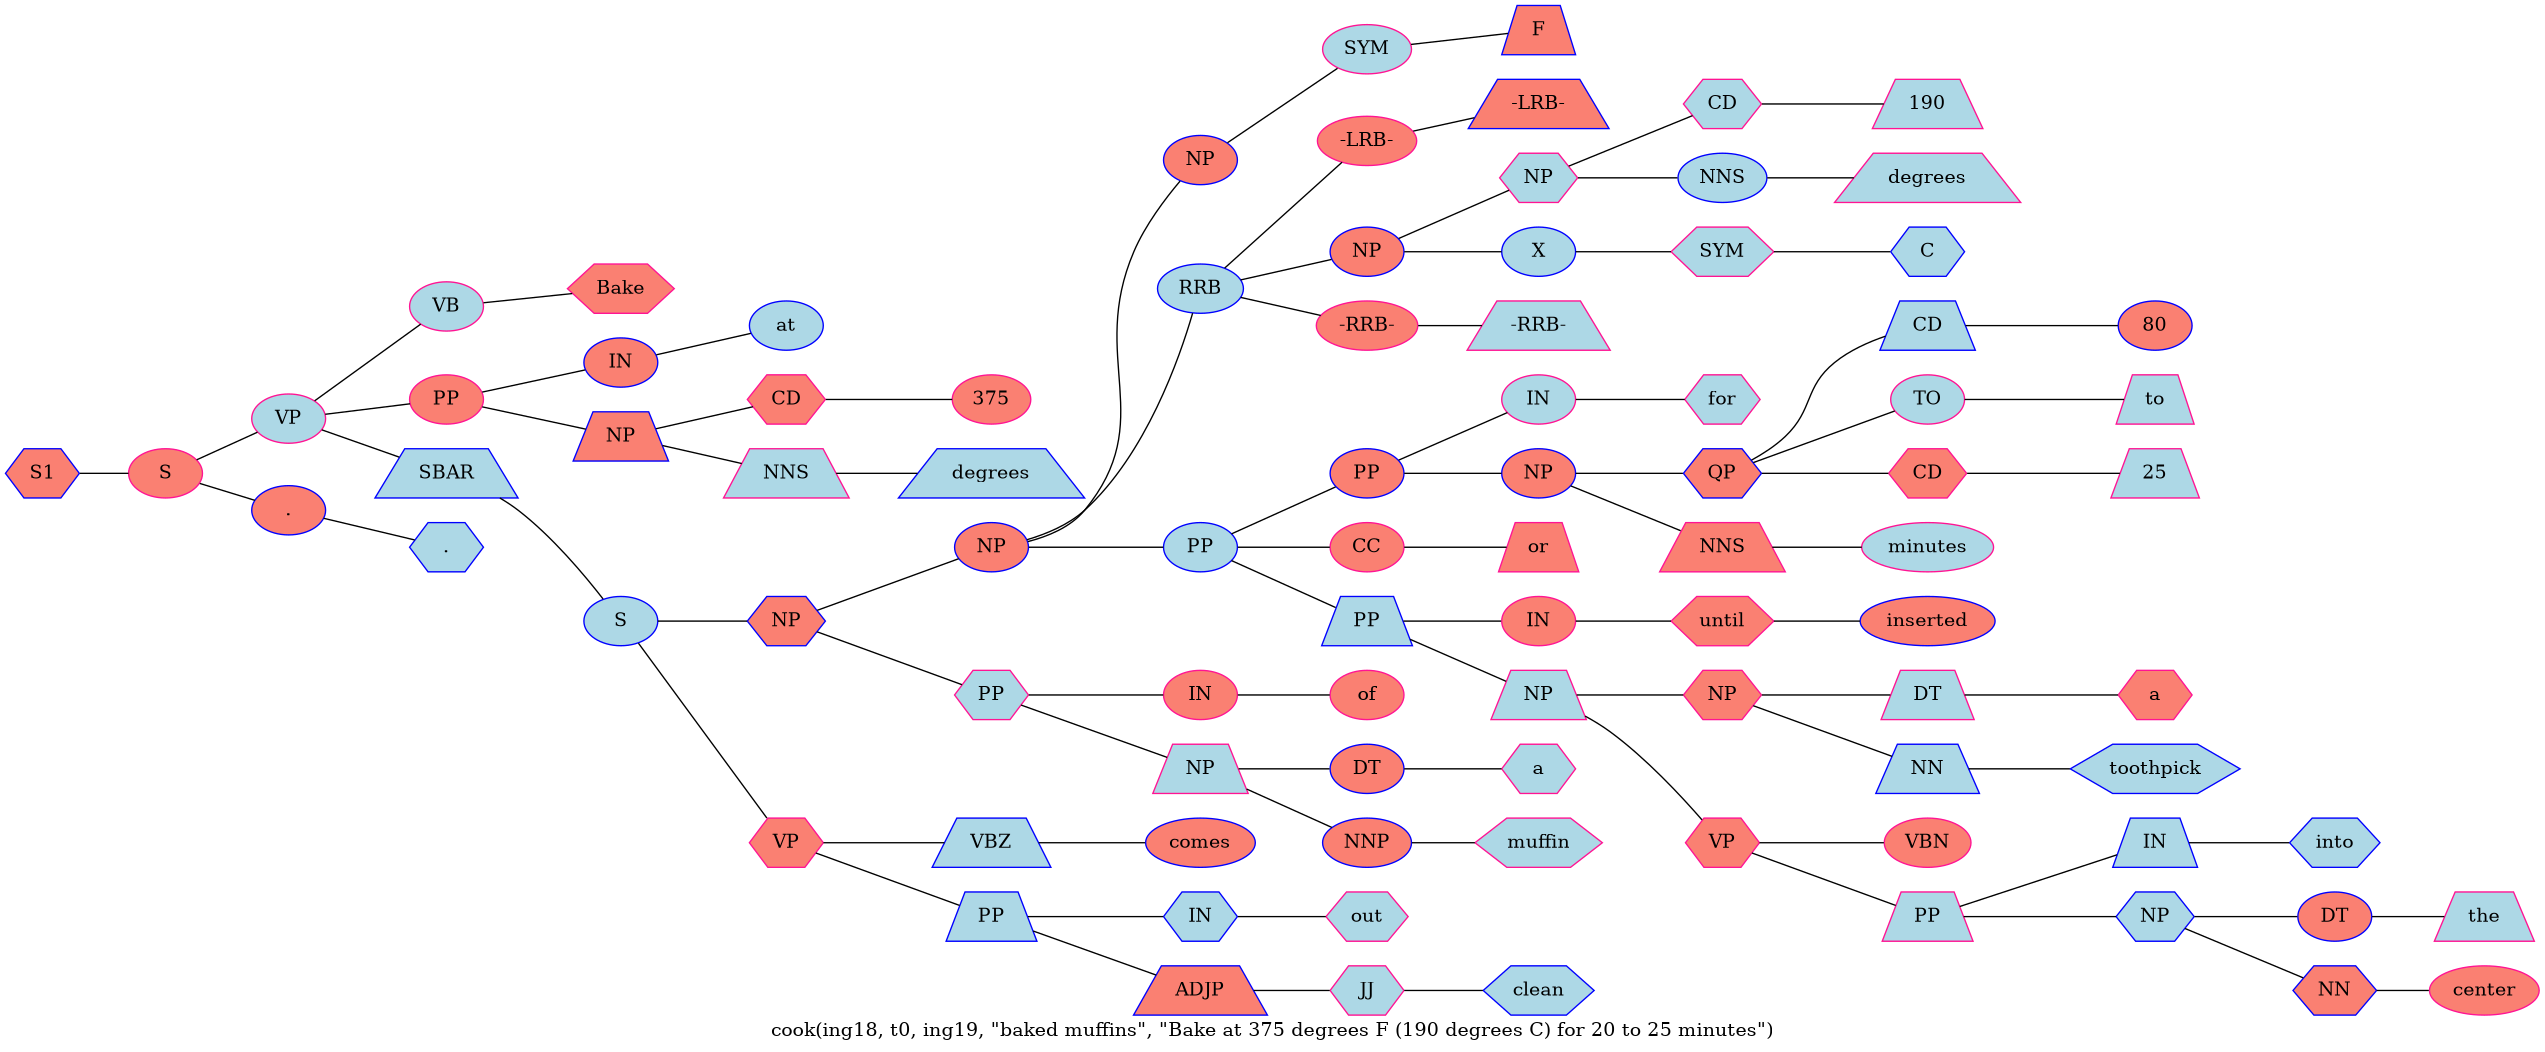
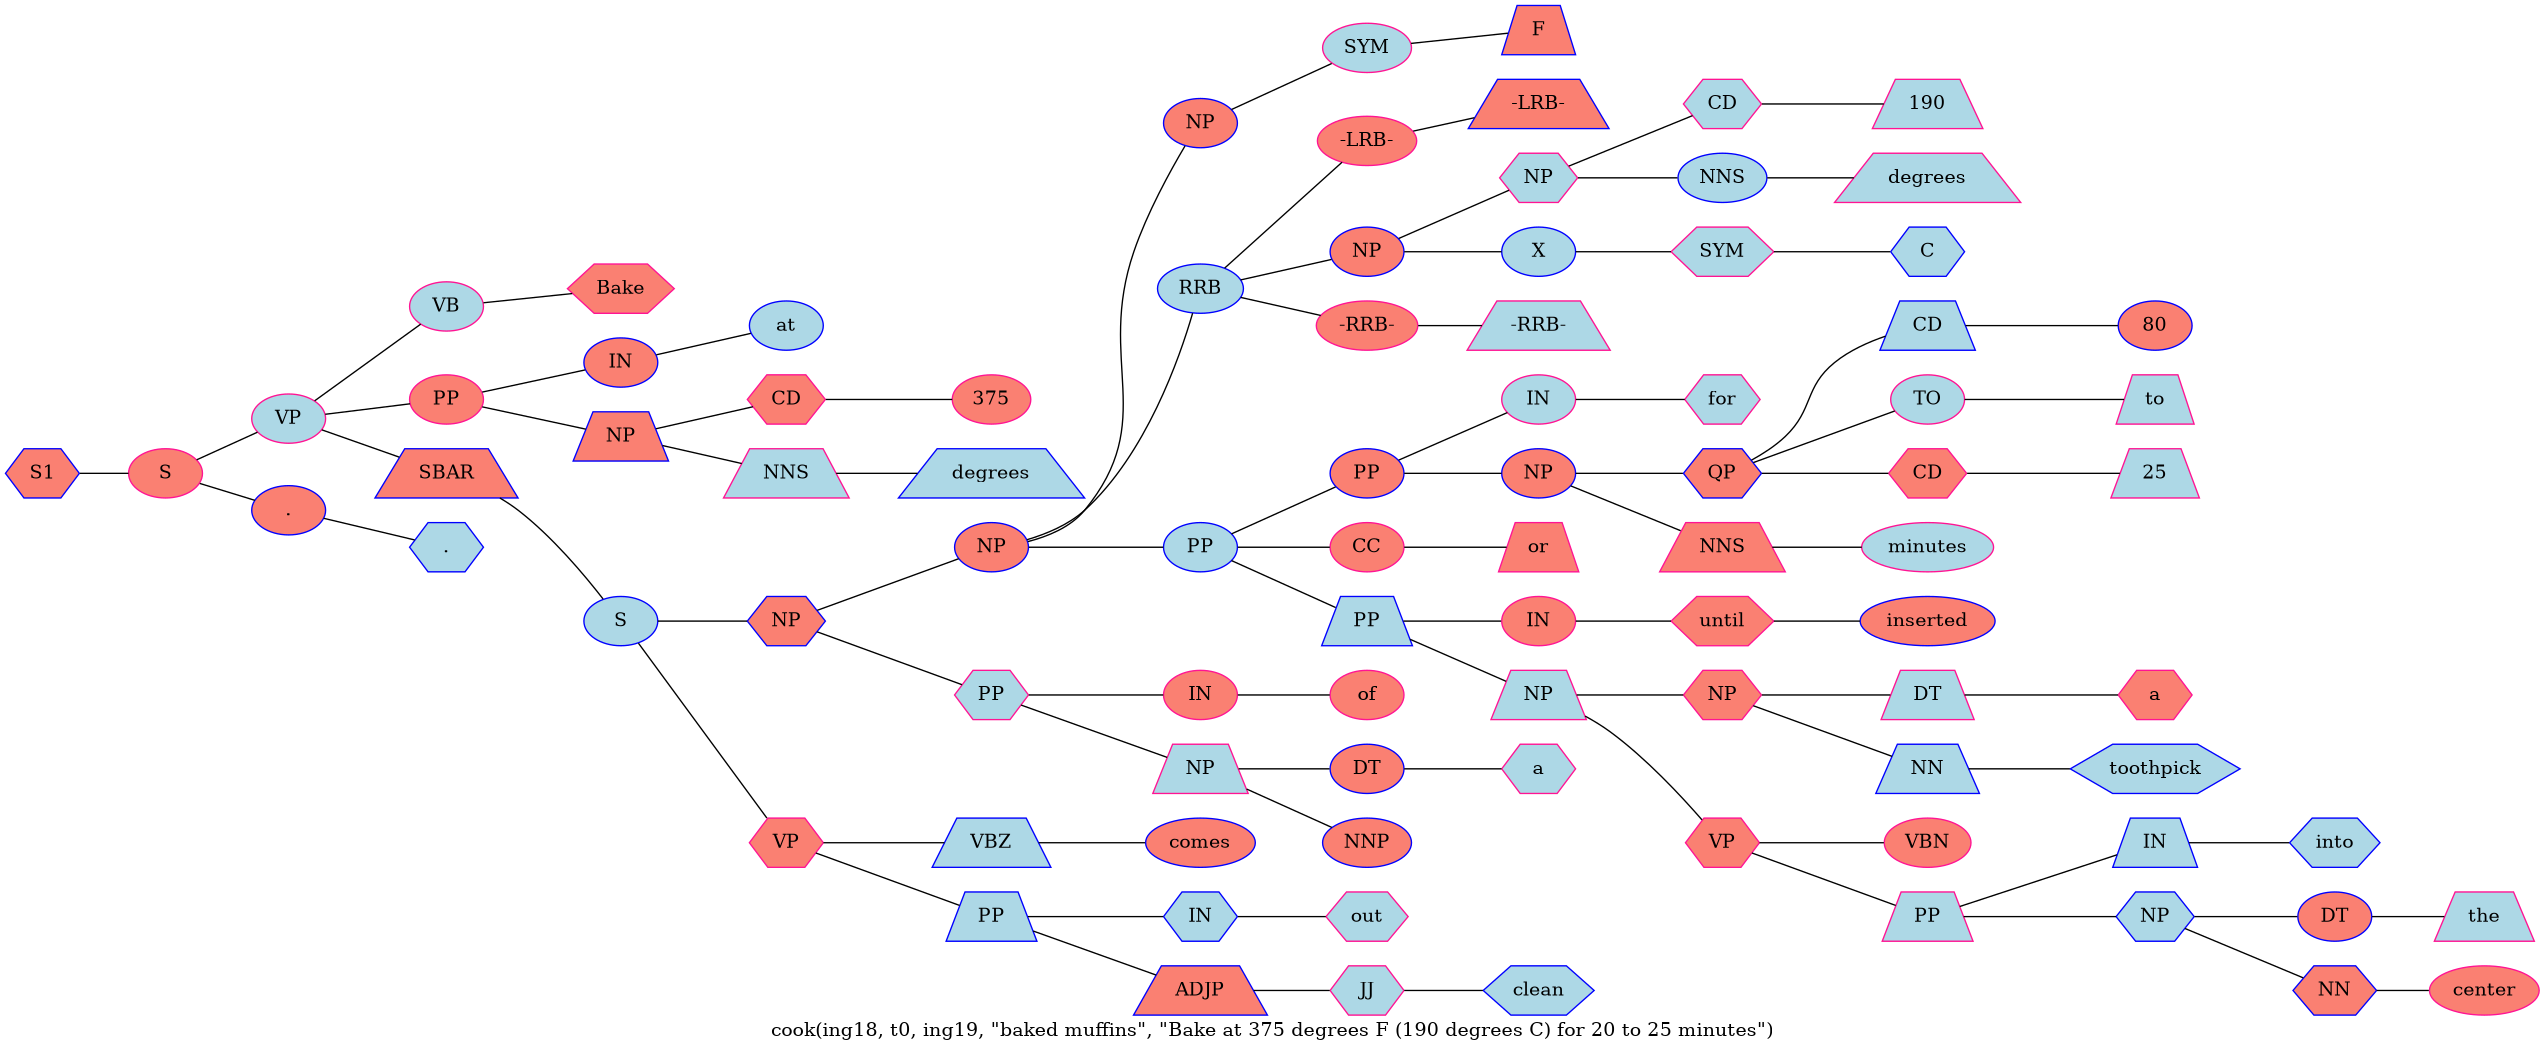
(447, 473) -> (447, 473)
(1539, 843) -> none
